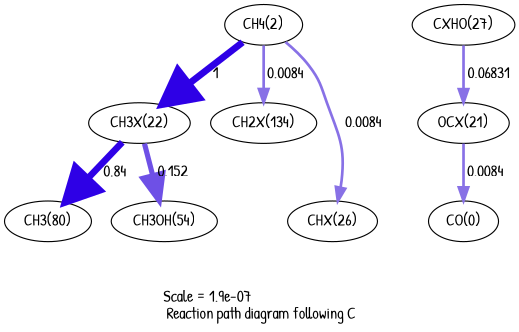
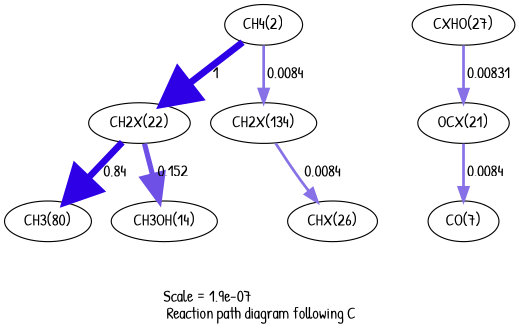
(487, 74) -> (487, 74)
(329, 109) -> (292, 168)
(139, 123) -> (139, 123)
(164, 221) -> (164, 221)
(464, 221) -> (464, 221)
